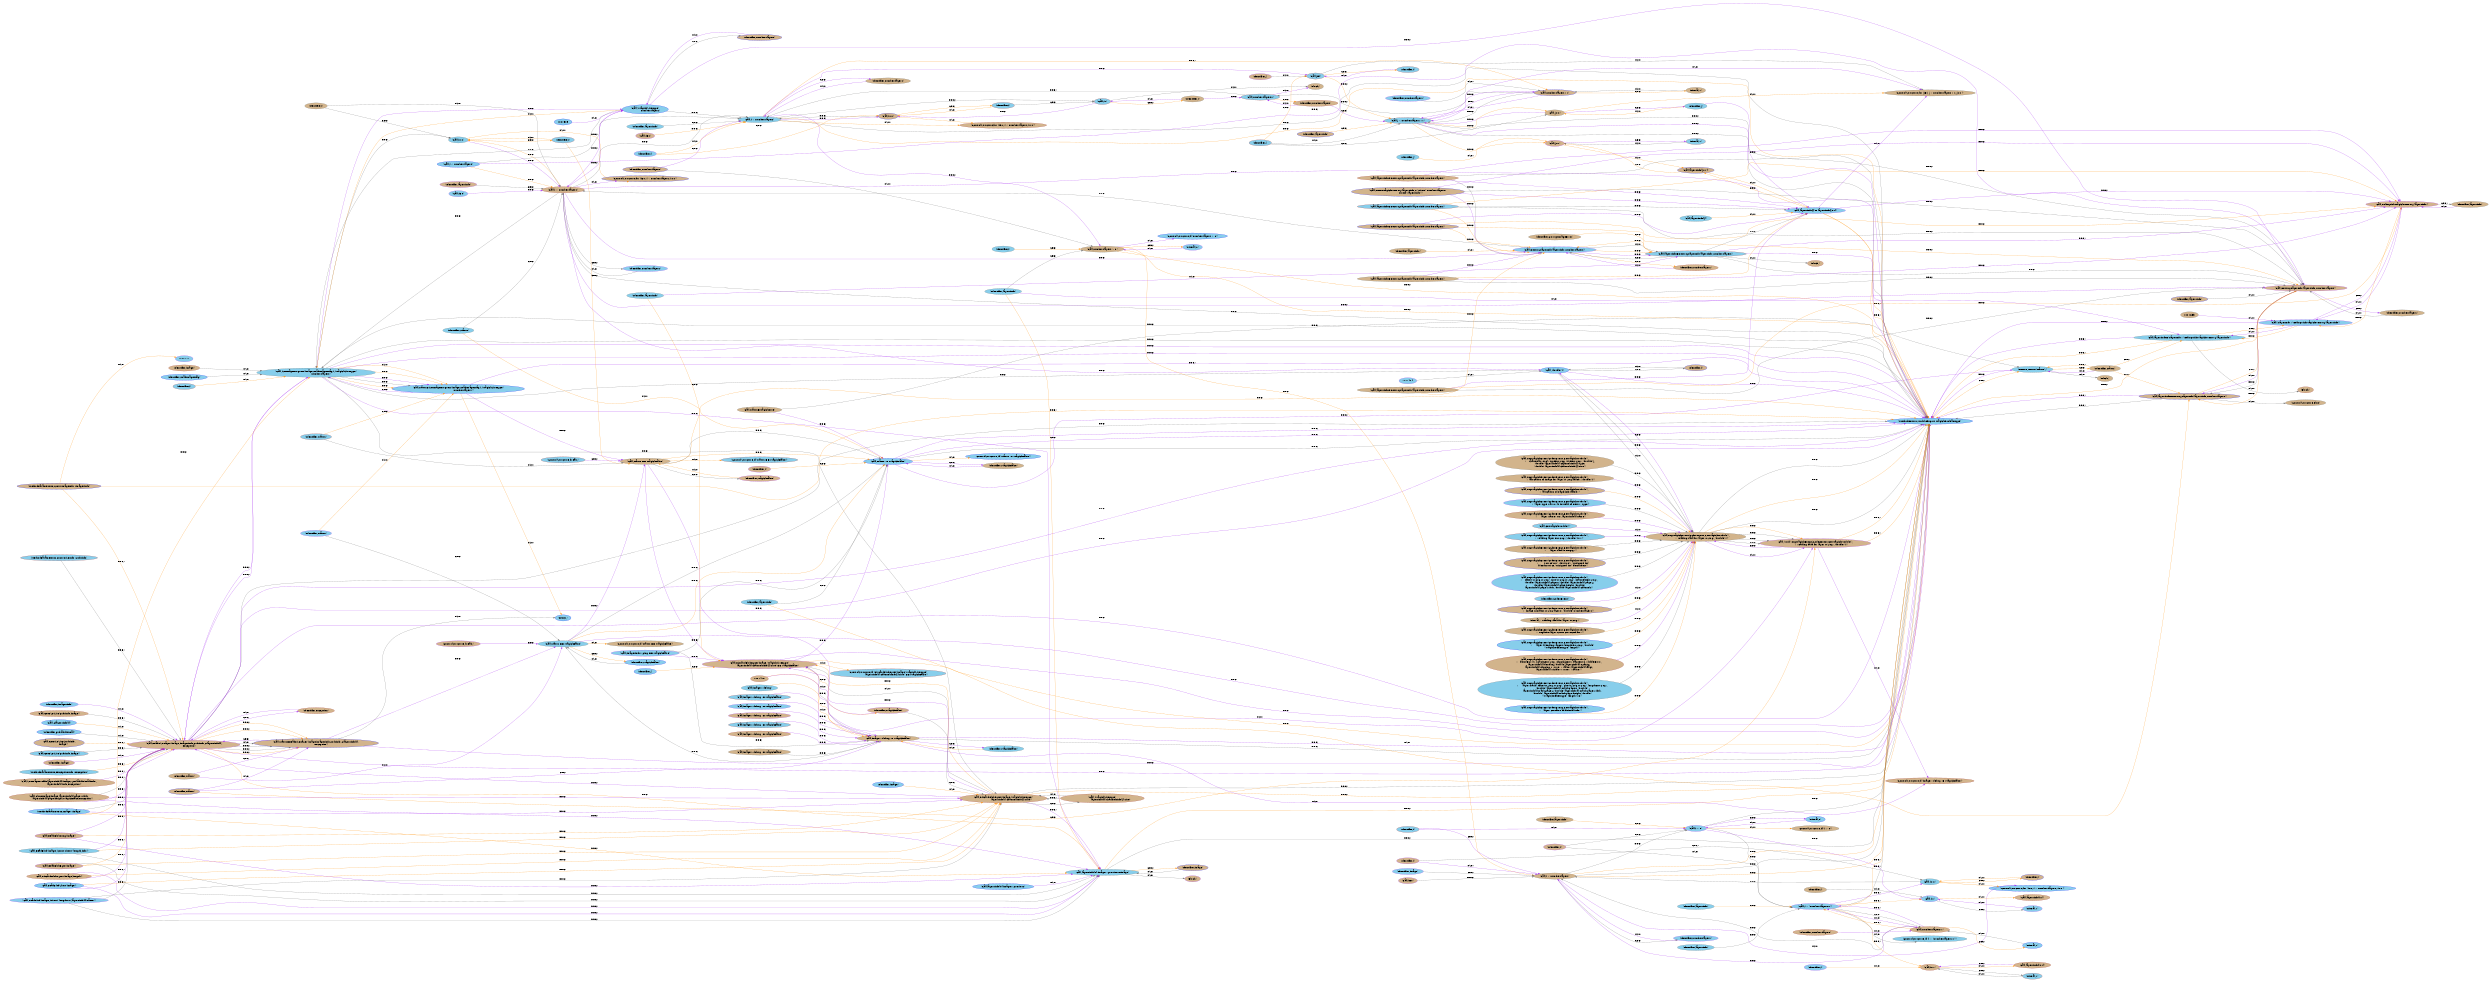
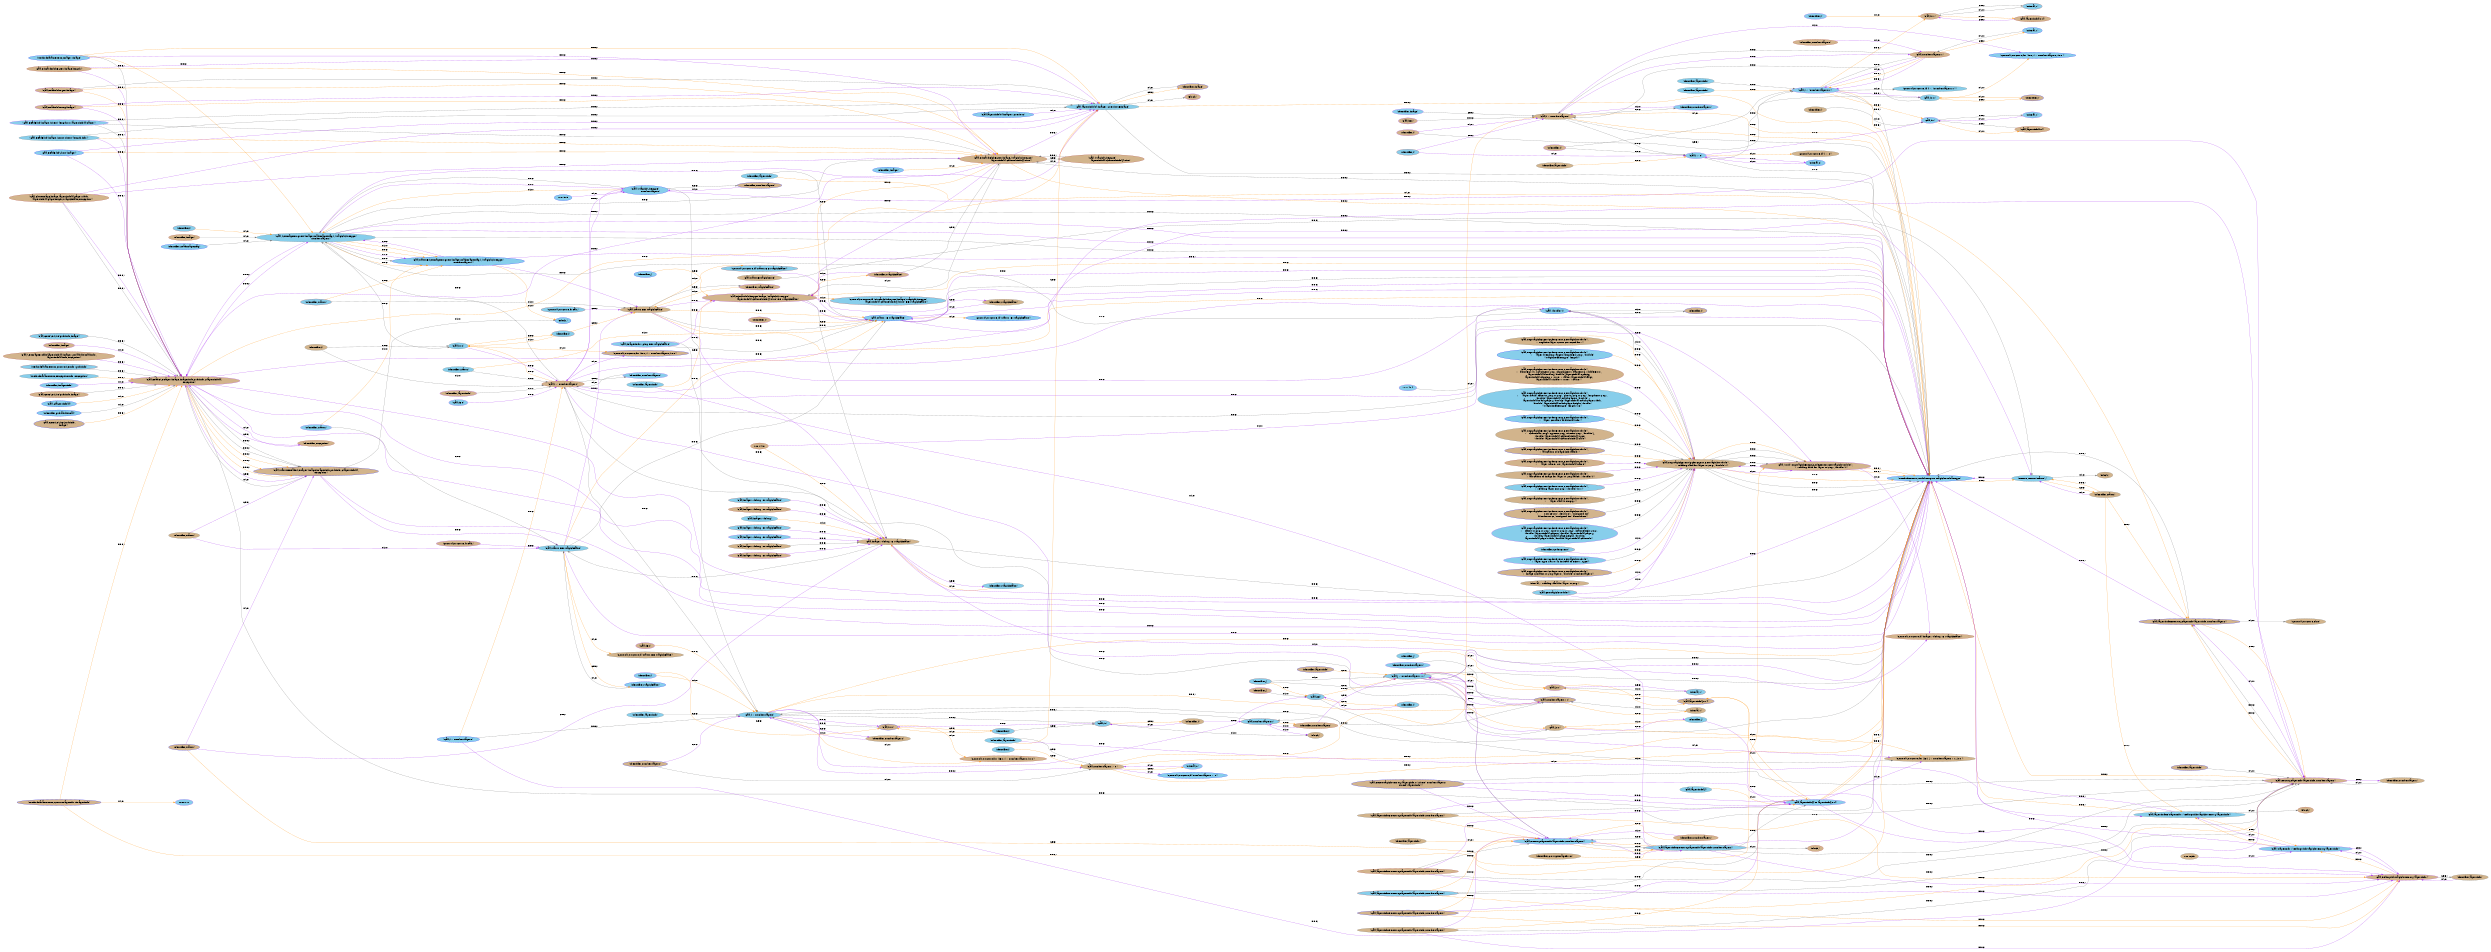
none -> (1978, 125)
(1747, 385) -> (1754, 555)
